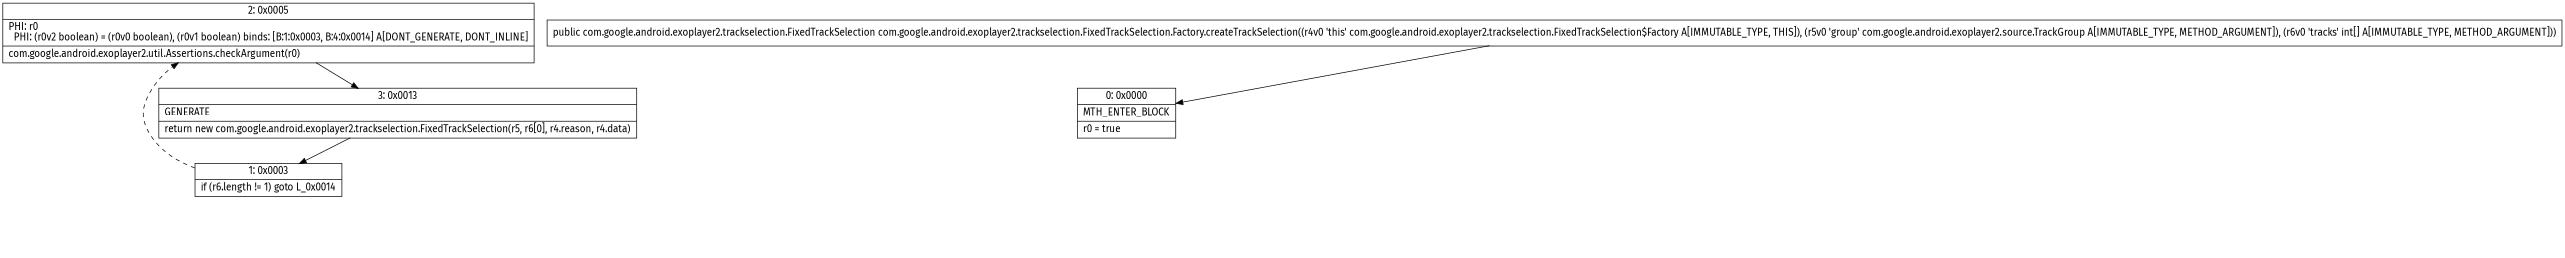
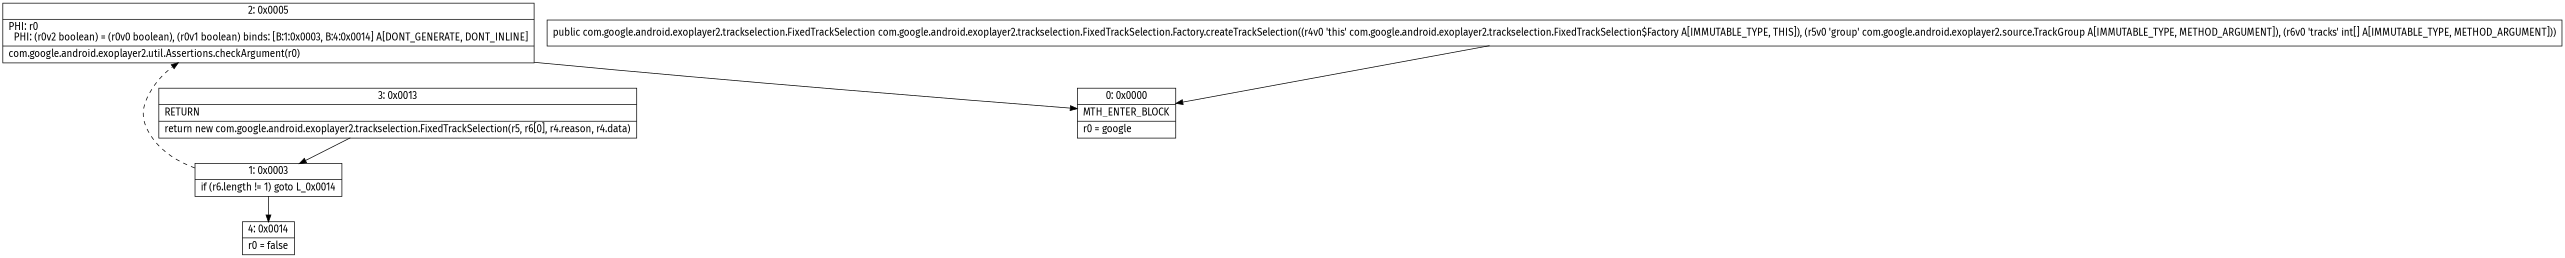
(334, 74) -> (802, 86)
(187, 112) -> (182, 112)
(1102, 129) -> (1108, 129)
none -> (268, 238)
